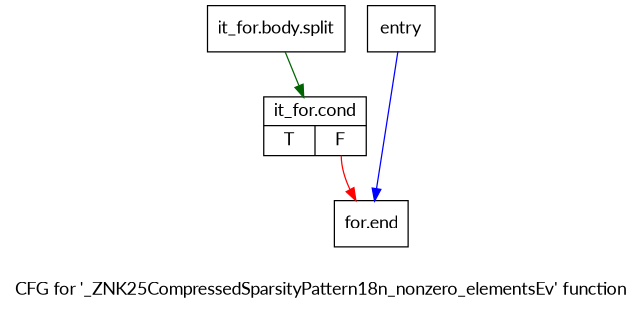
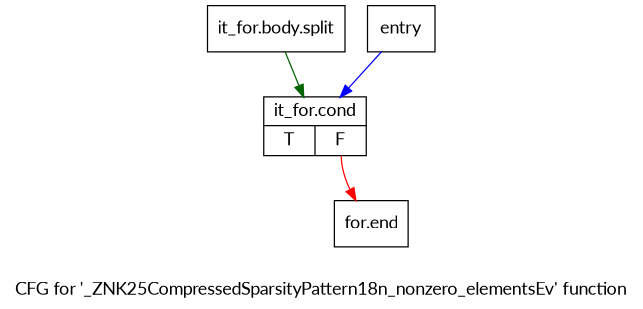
(387, 120) -> (365, 70)
